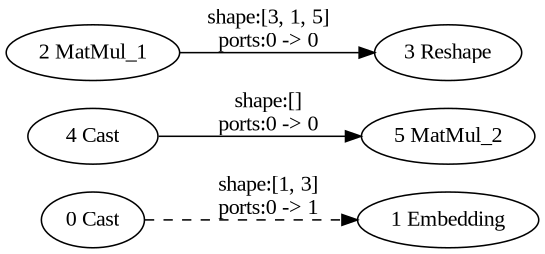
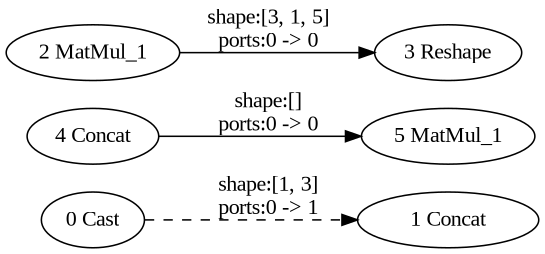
(93, 136) -> (93, 136)
(448, 136) -> (448, 136)
(448, 220) -> (448, 220)
